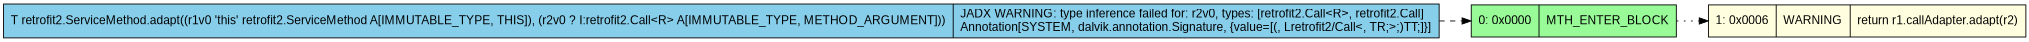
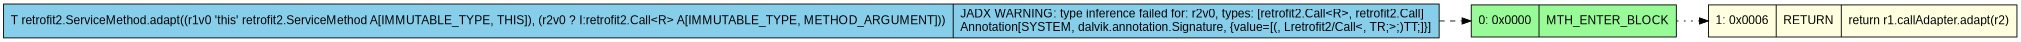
(1813, 21) -> (1809, 21)
